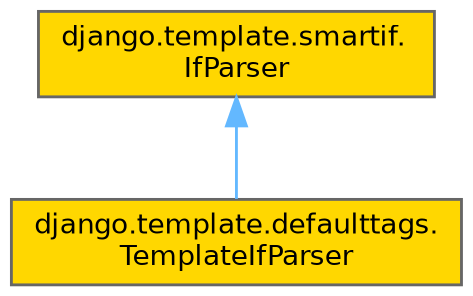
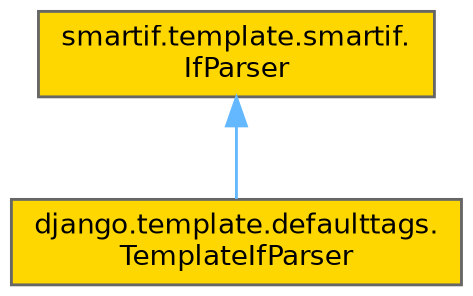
(236, 54) -> (236, 54)
